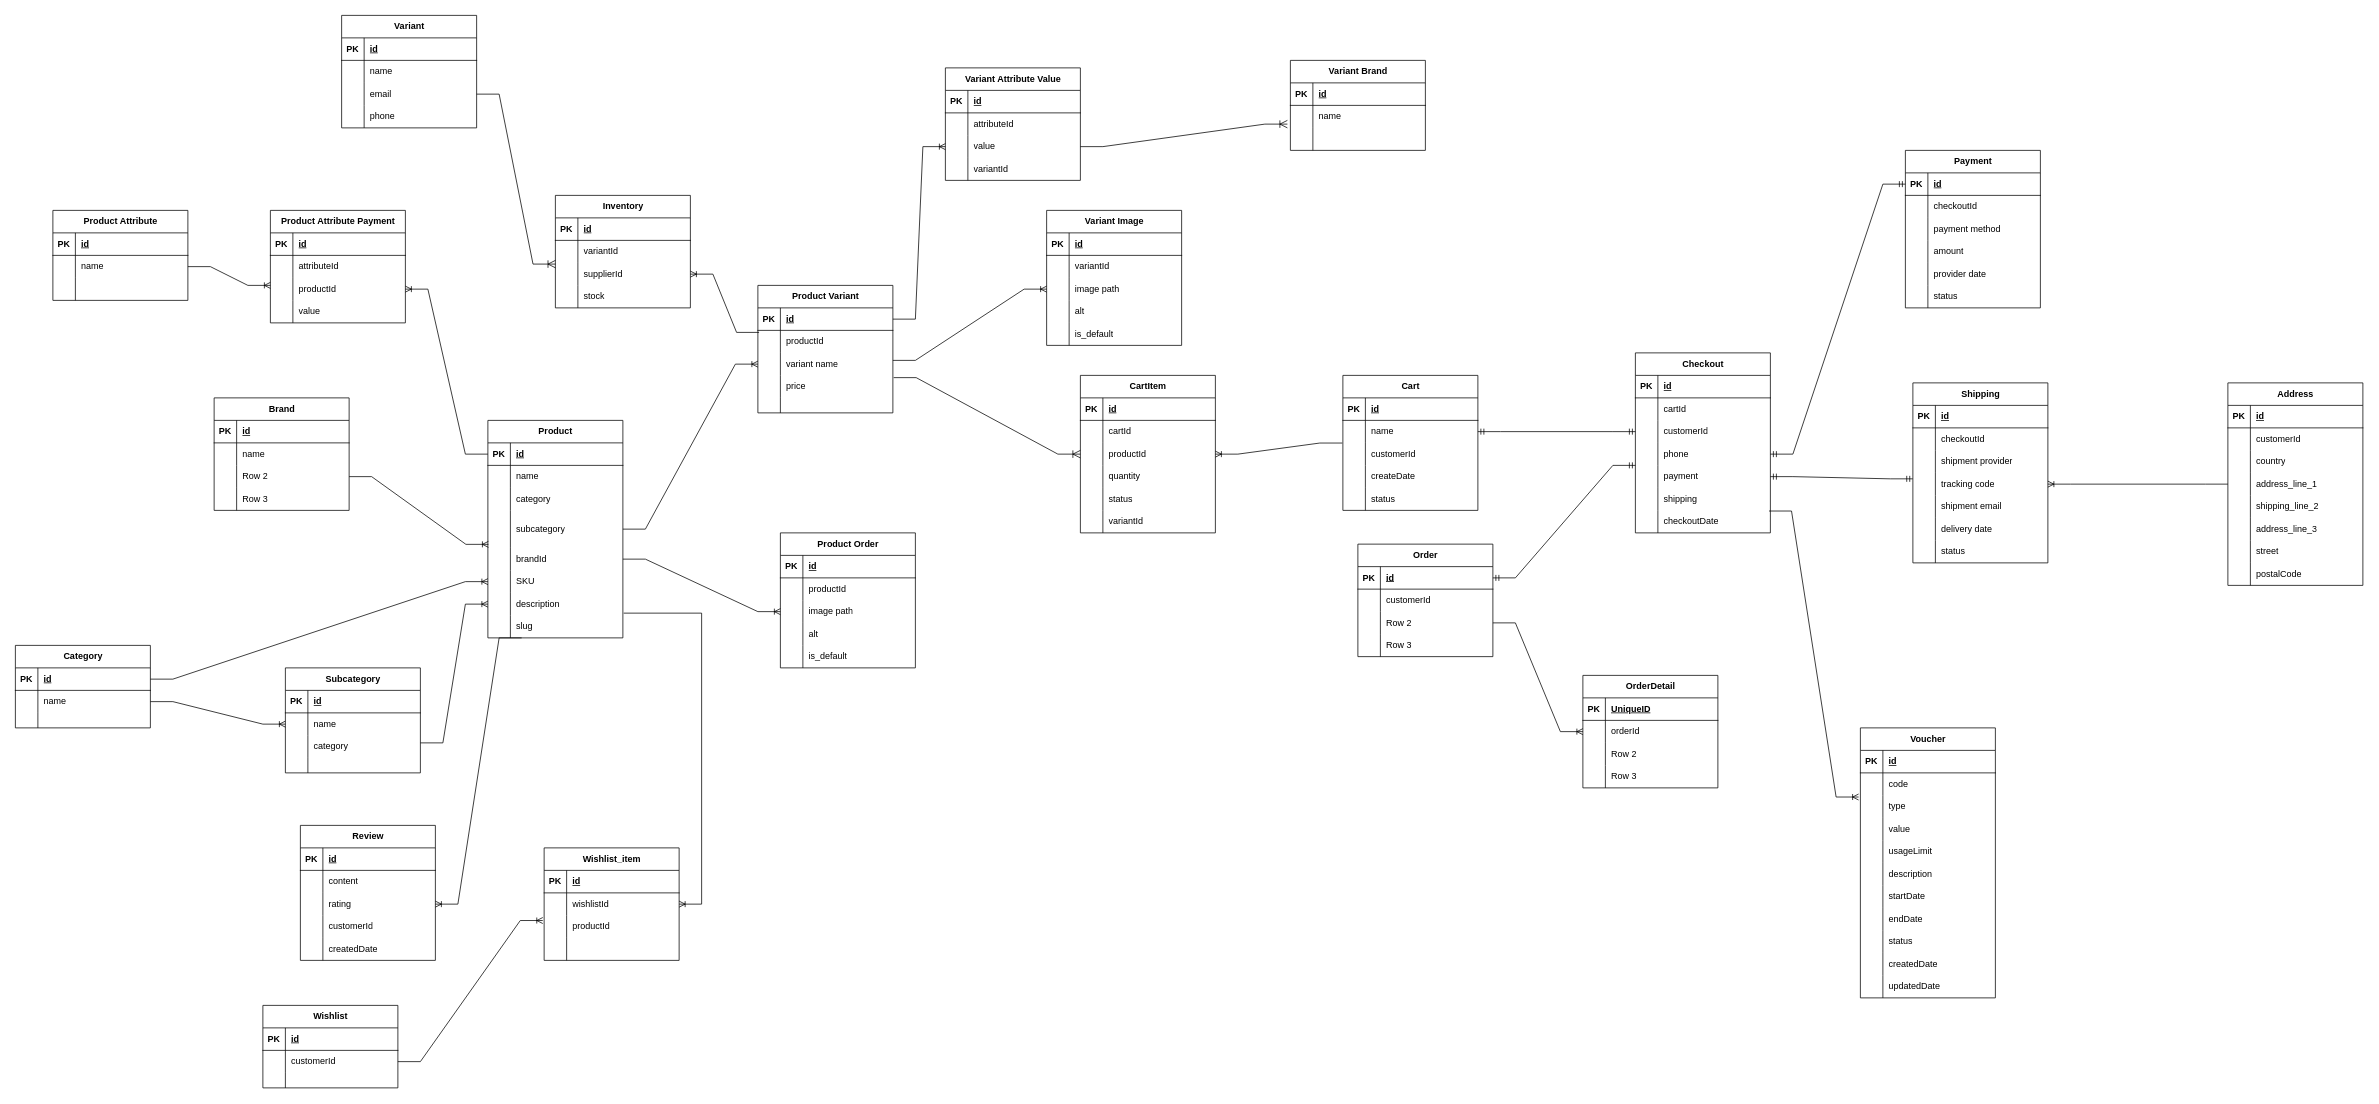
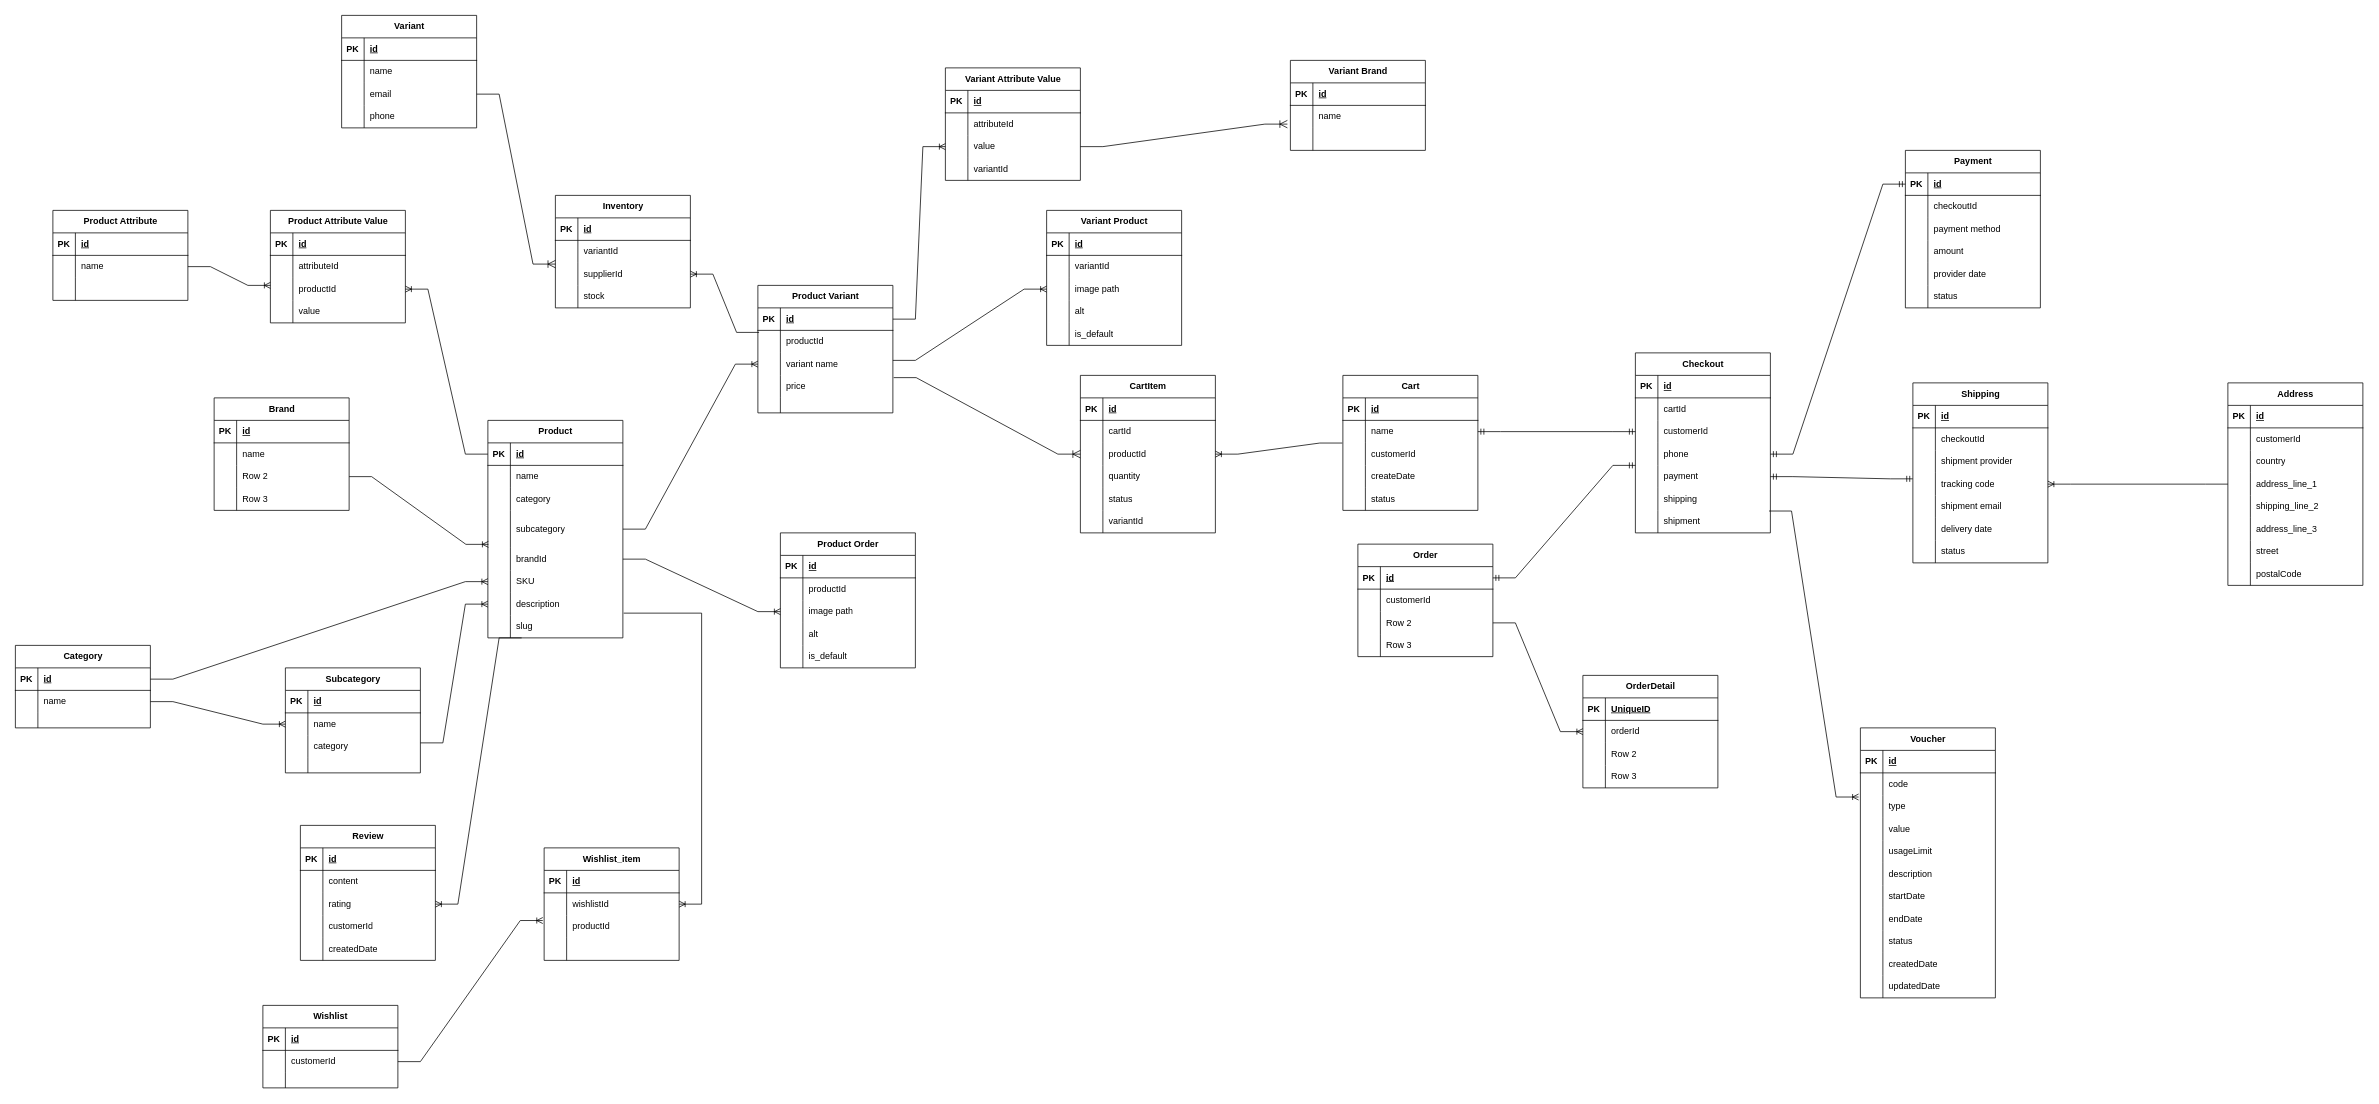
(338, 222) -> (338, 222)
(1115, 222) -> (1115, 222)
(1694, 522) -> (1683, 522)
